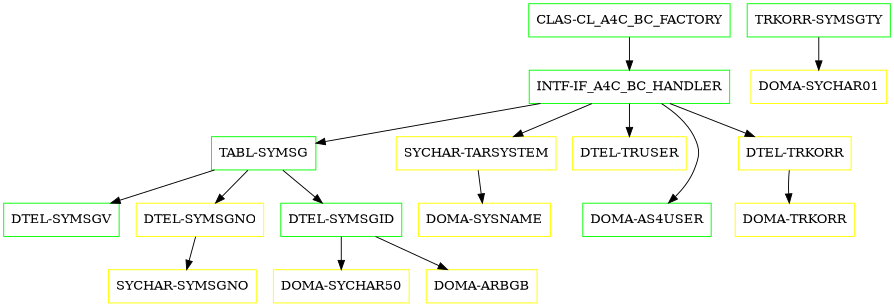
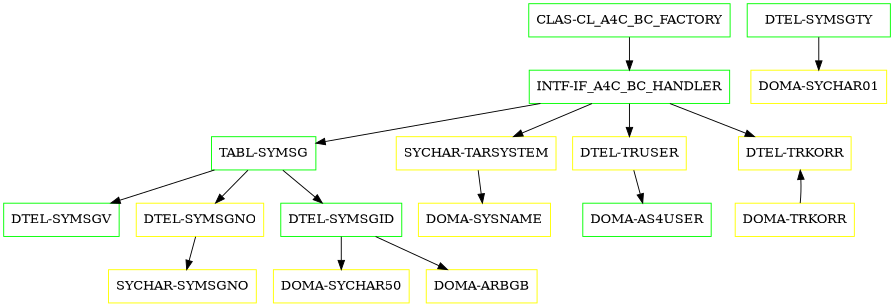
(819, 20) -> (819, 20)
(698, 146) -> (637, 182)
(789, 182) -> (801, 191)
